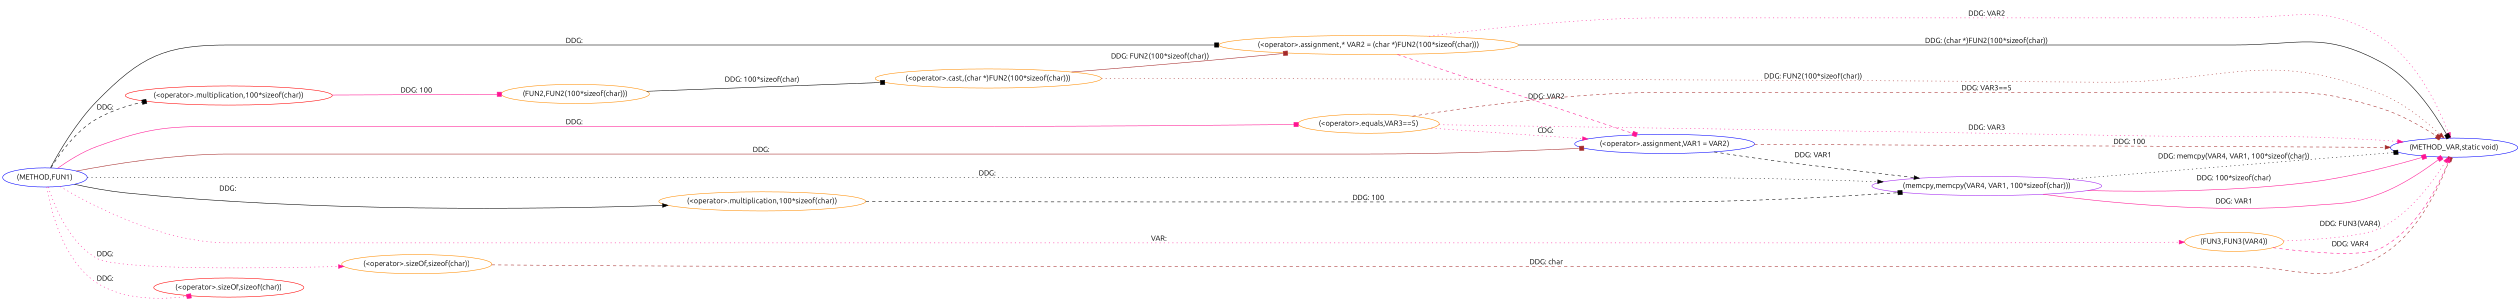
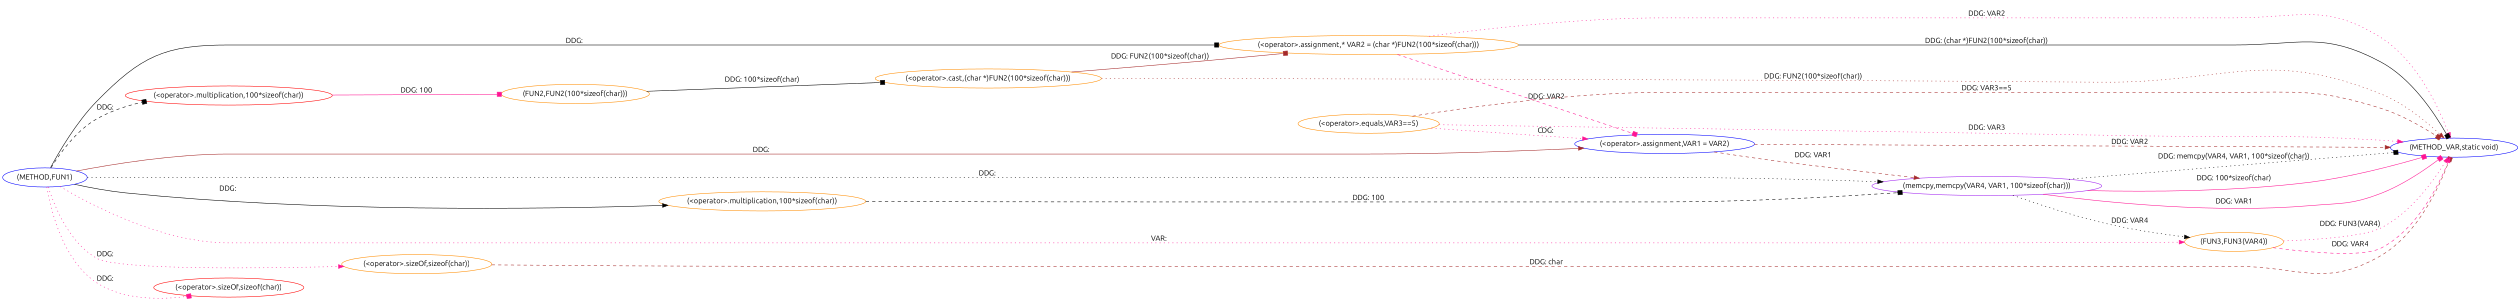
(671, 126) -> none
(2130, 142) -> (2130, 142)
(827, 154) -> (827, 154)
(1814, 166) -> (1814, 166)
none -> (2097, 221)
